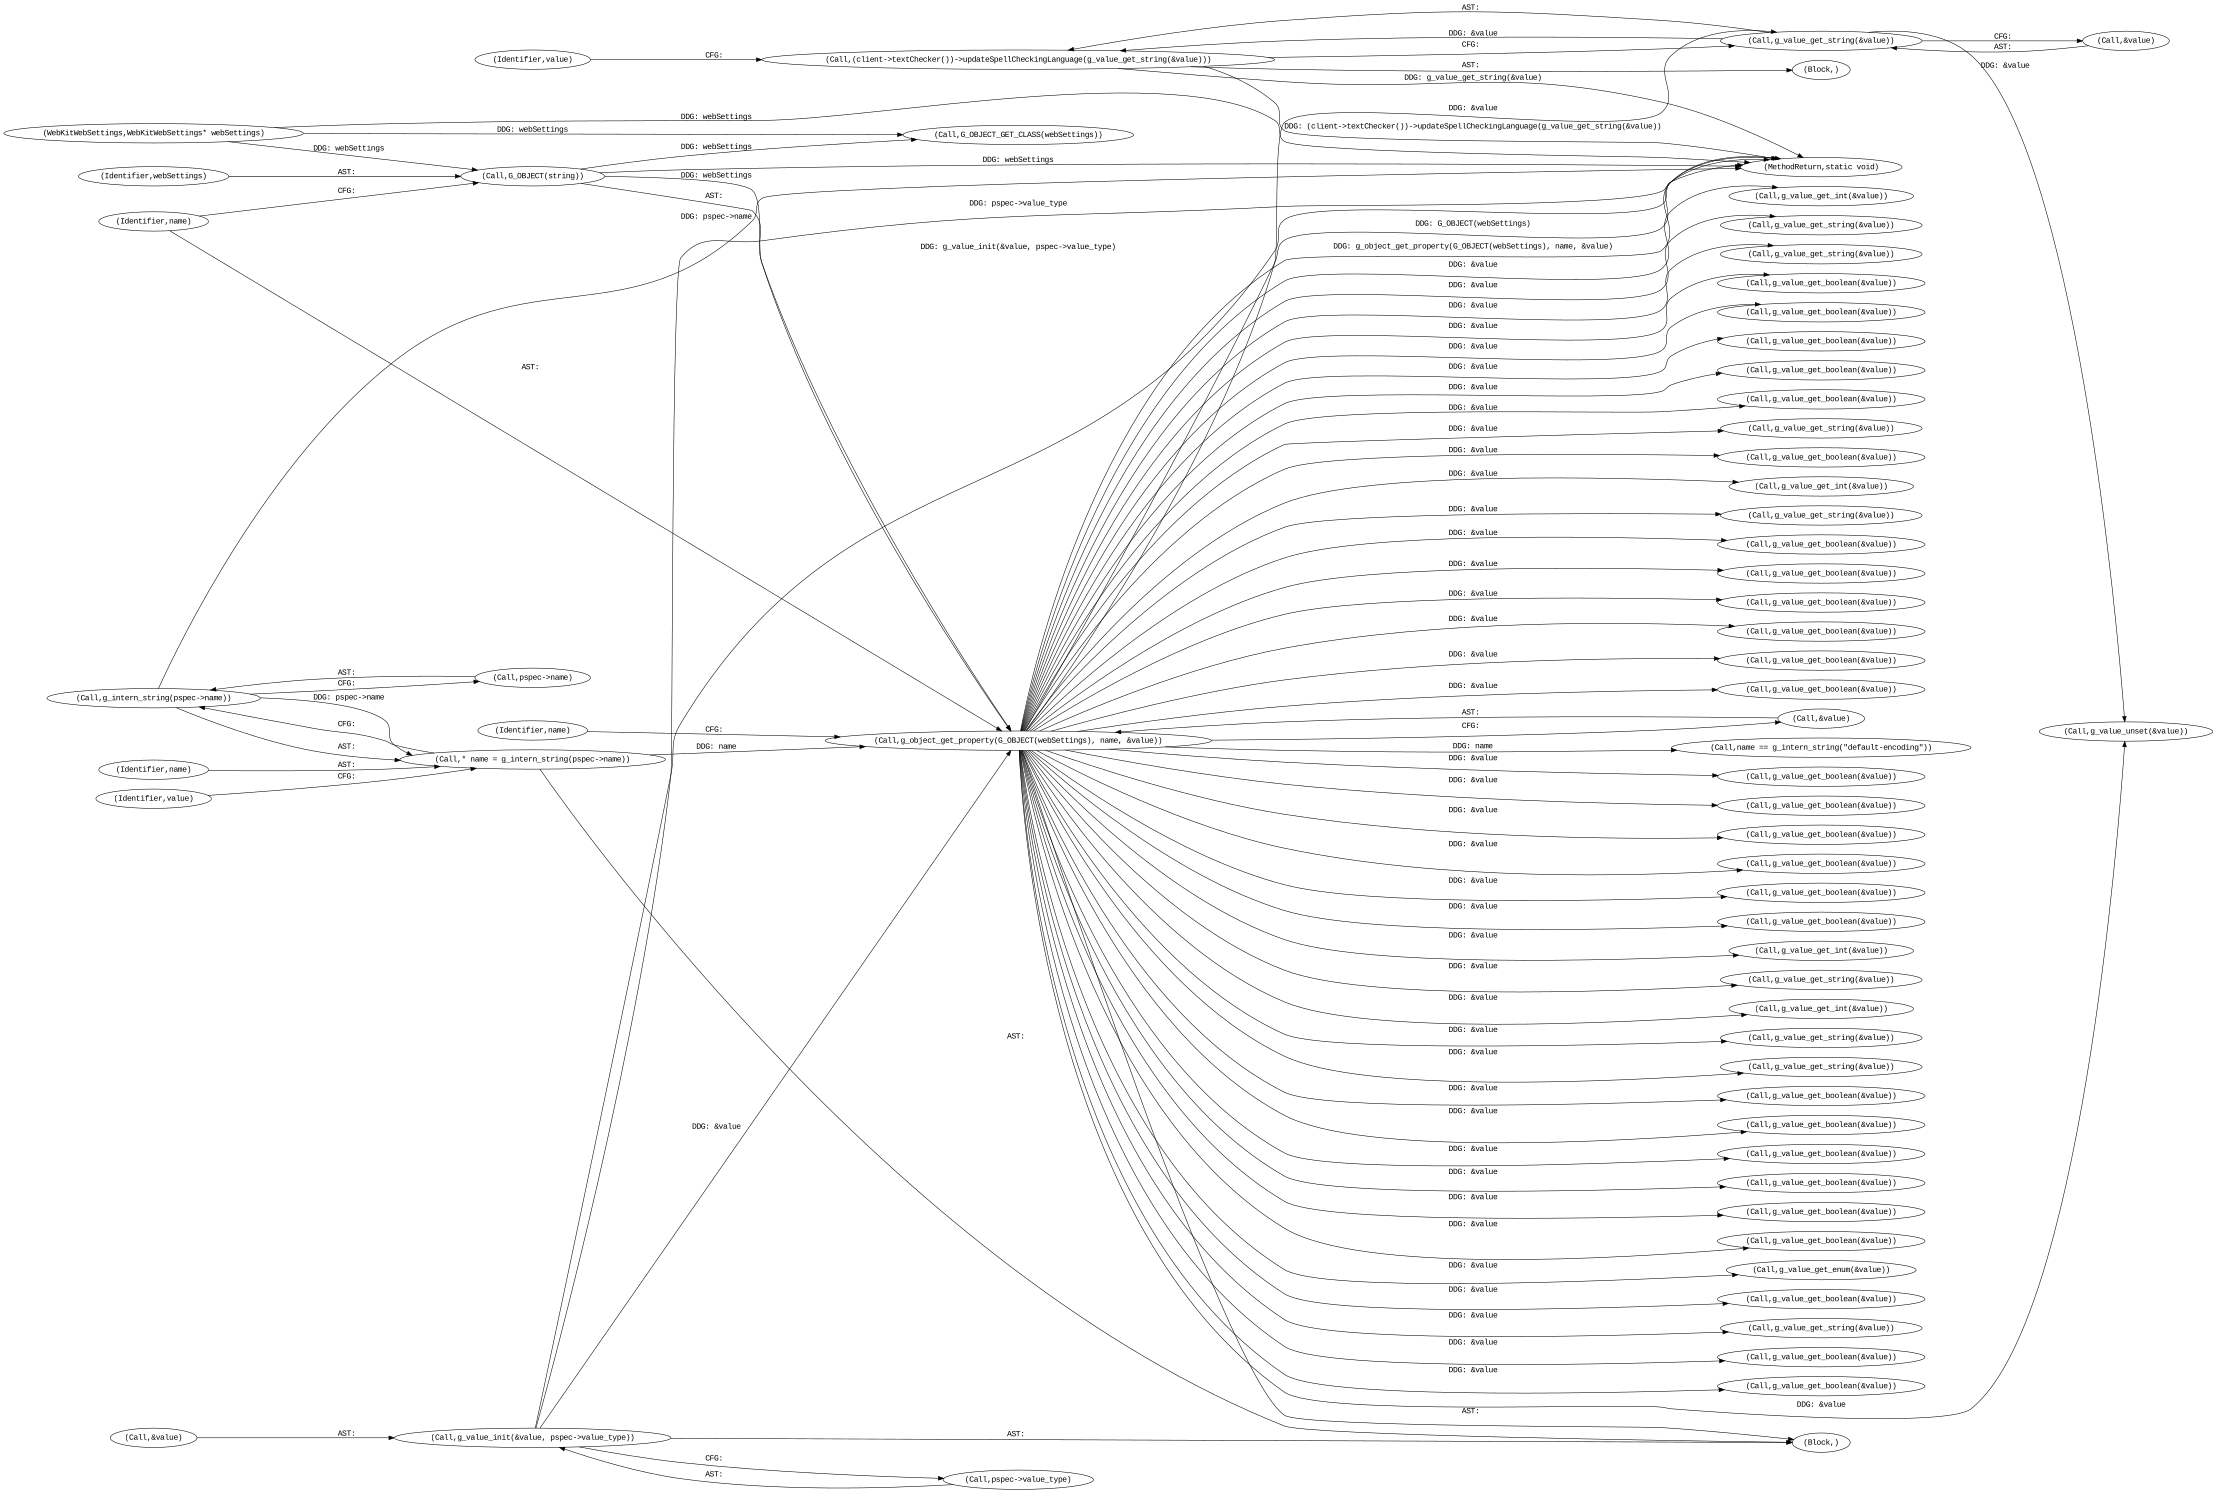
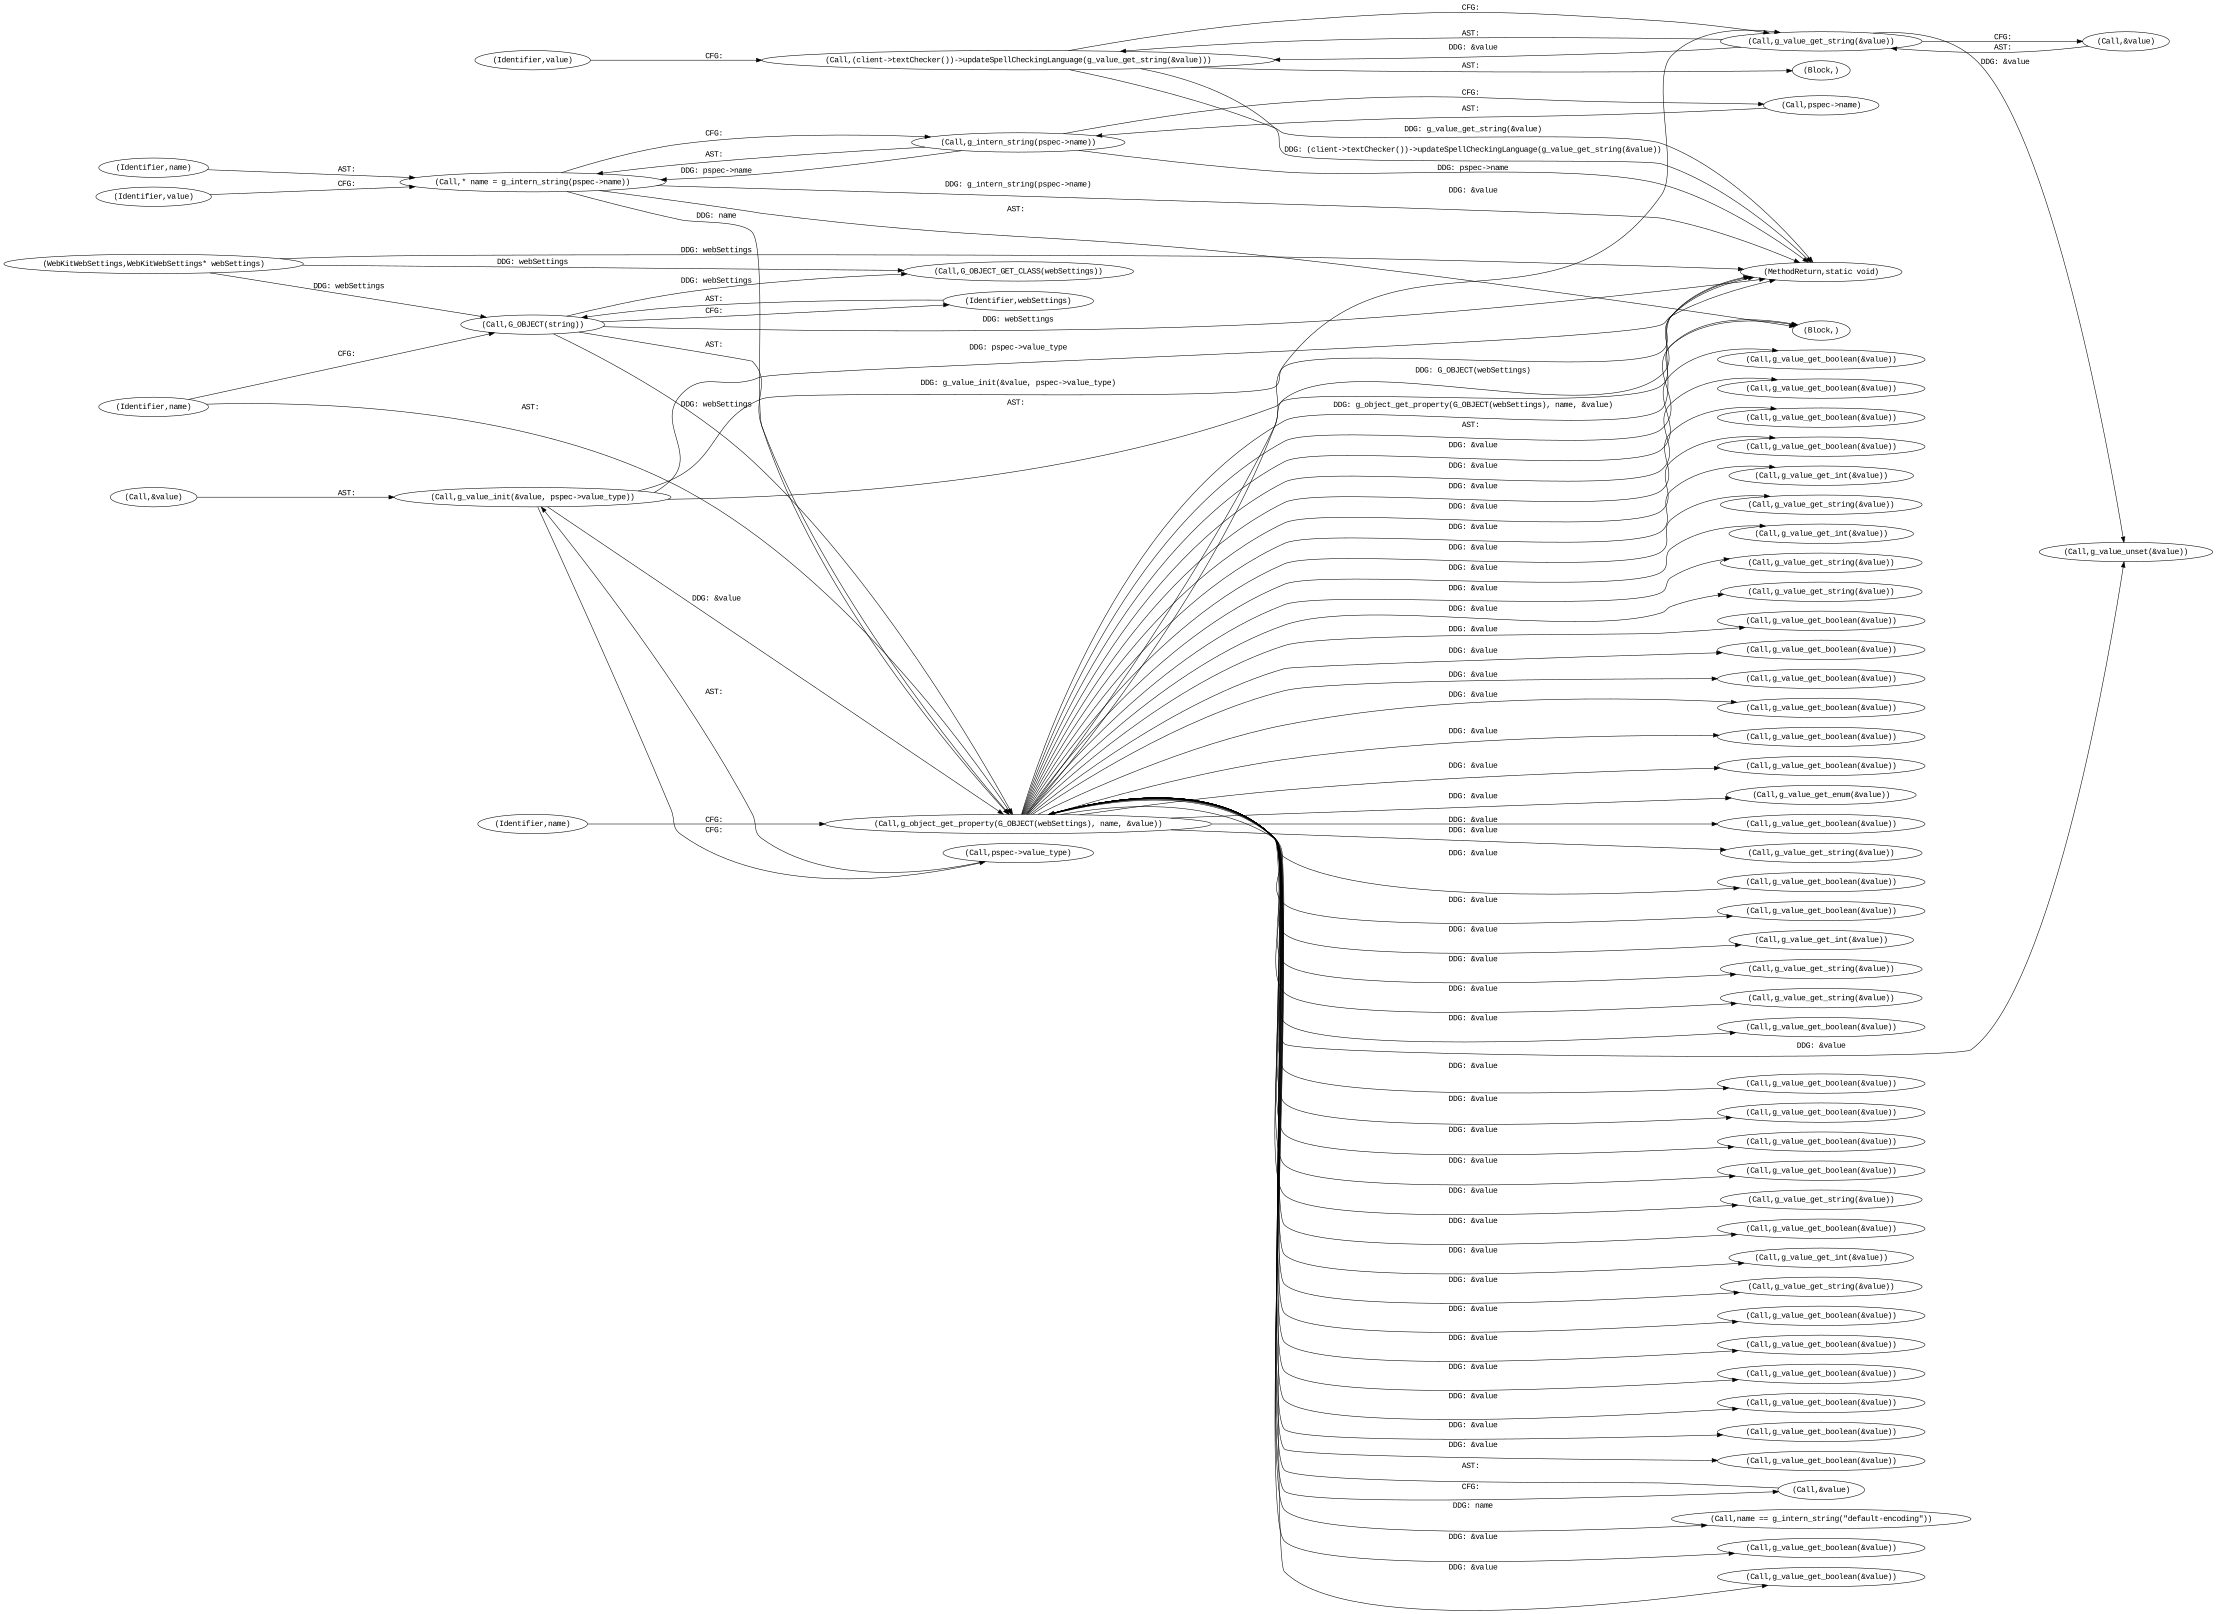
none -> (1229, 202)
none -> (773, 314)
